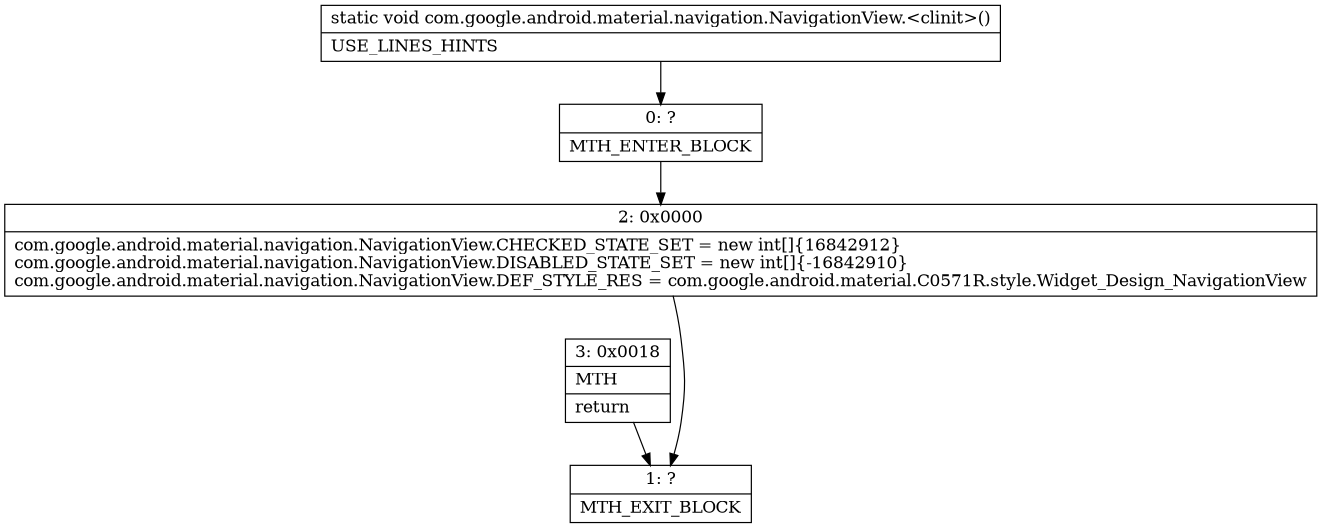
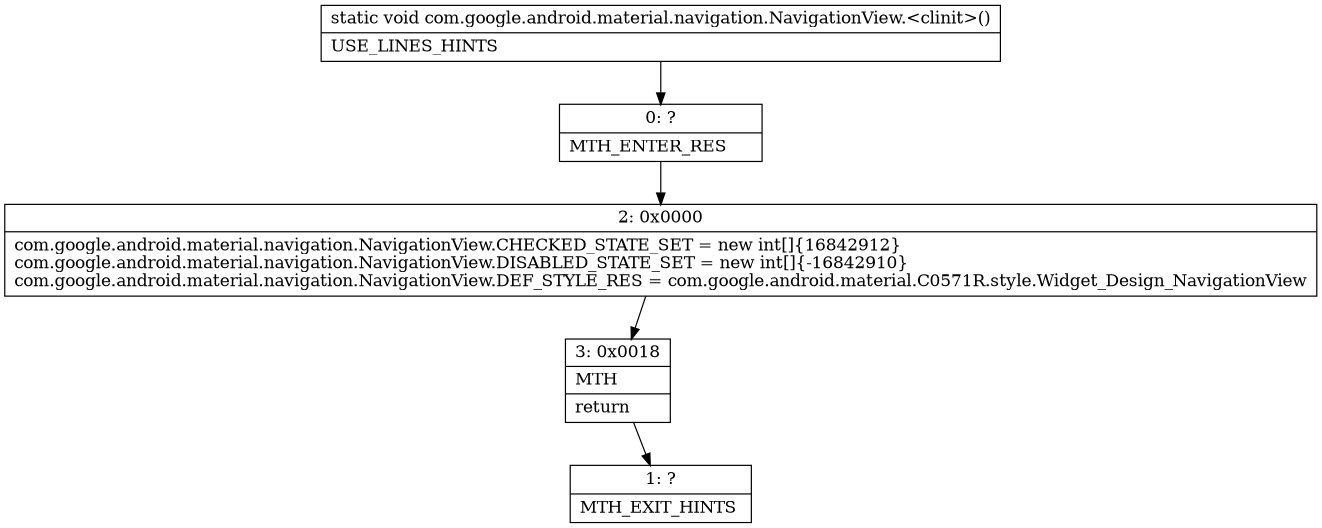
(661, 147) -> (648, 147)
(684, 375) -> (640, 312)
(661, 508) -> (658, 508)
